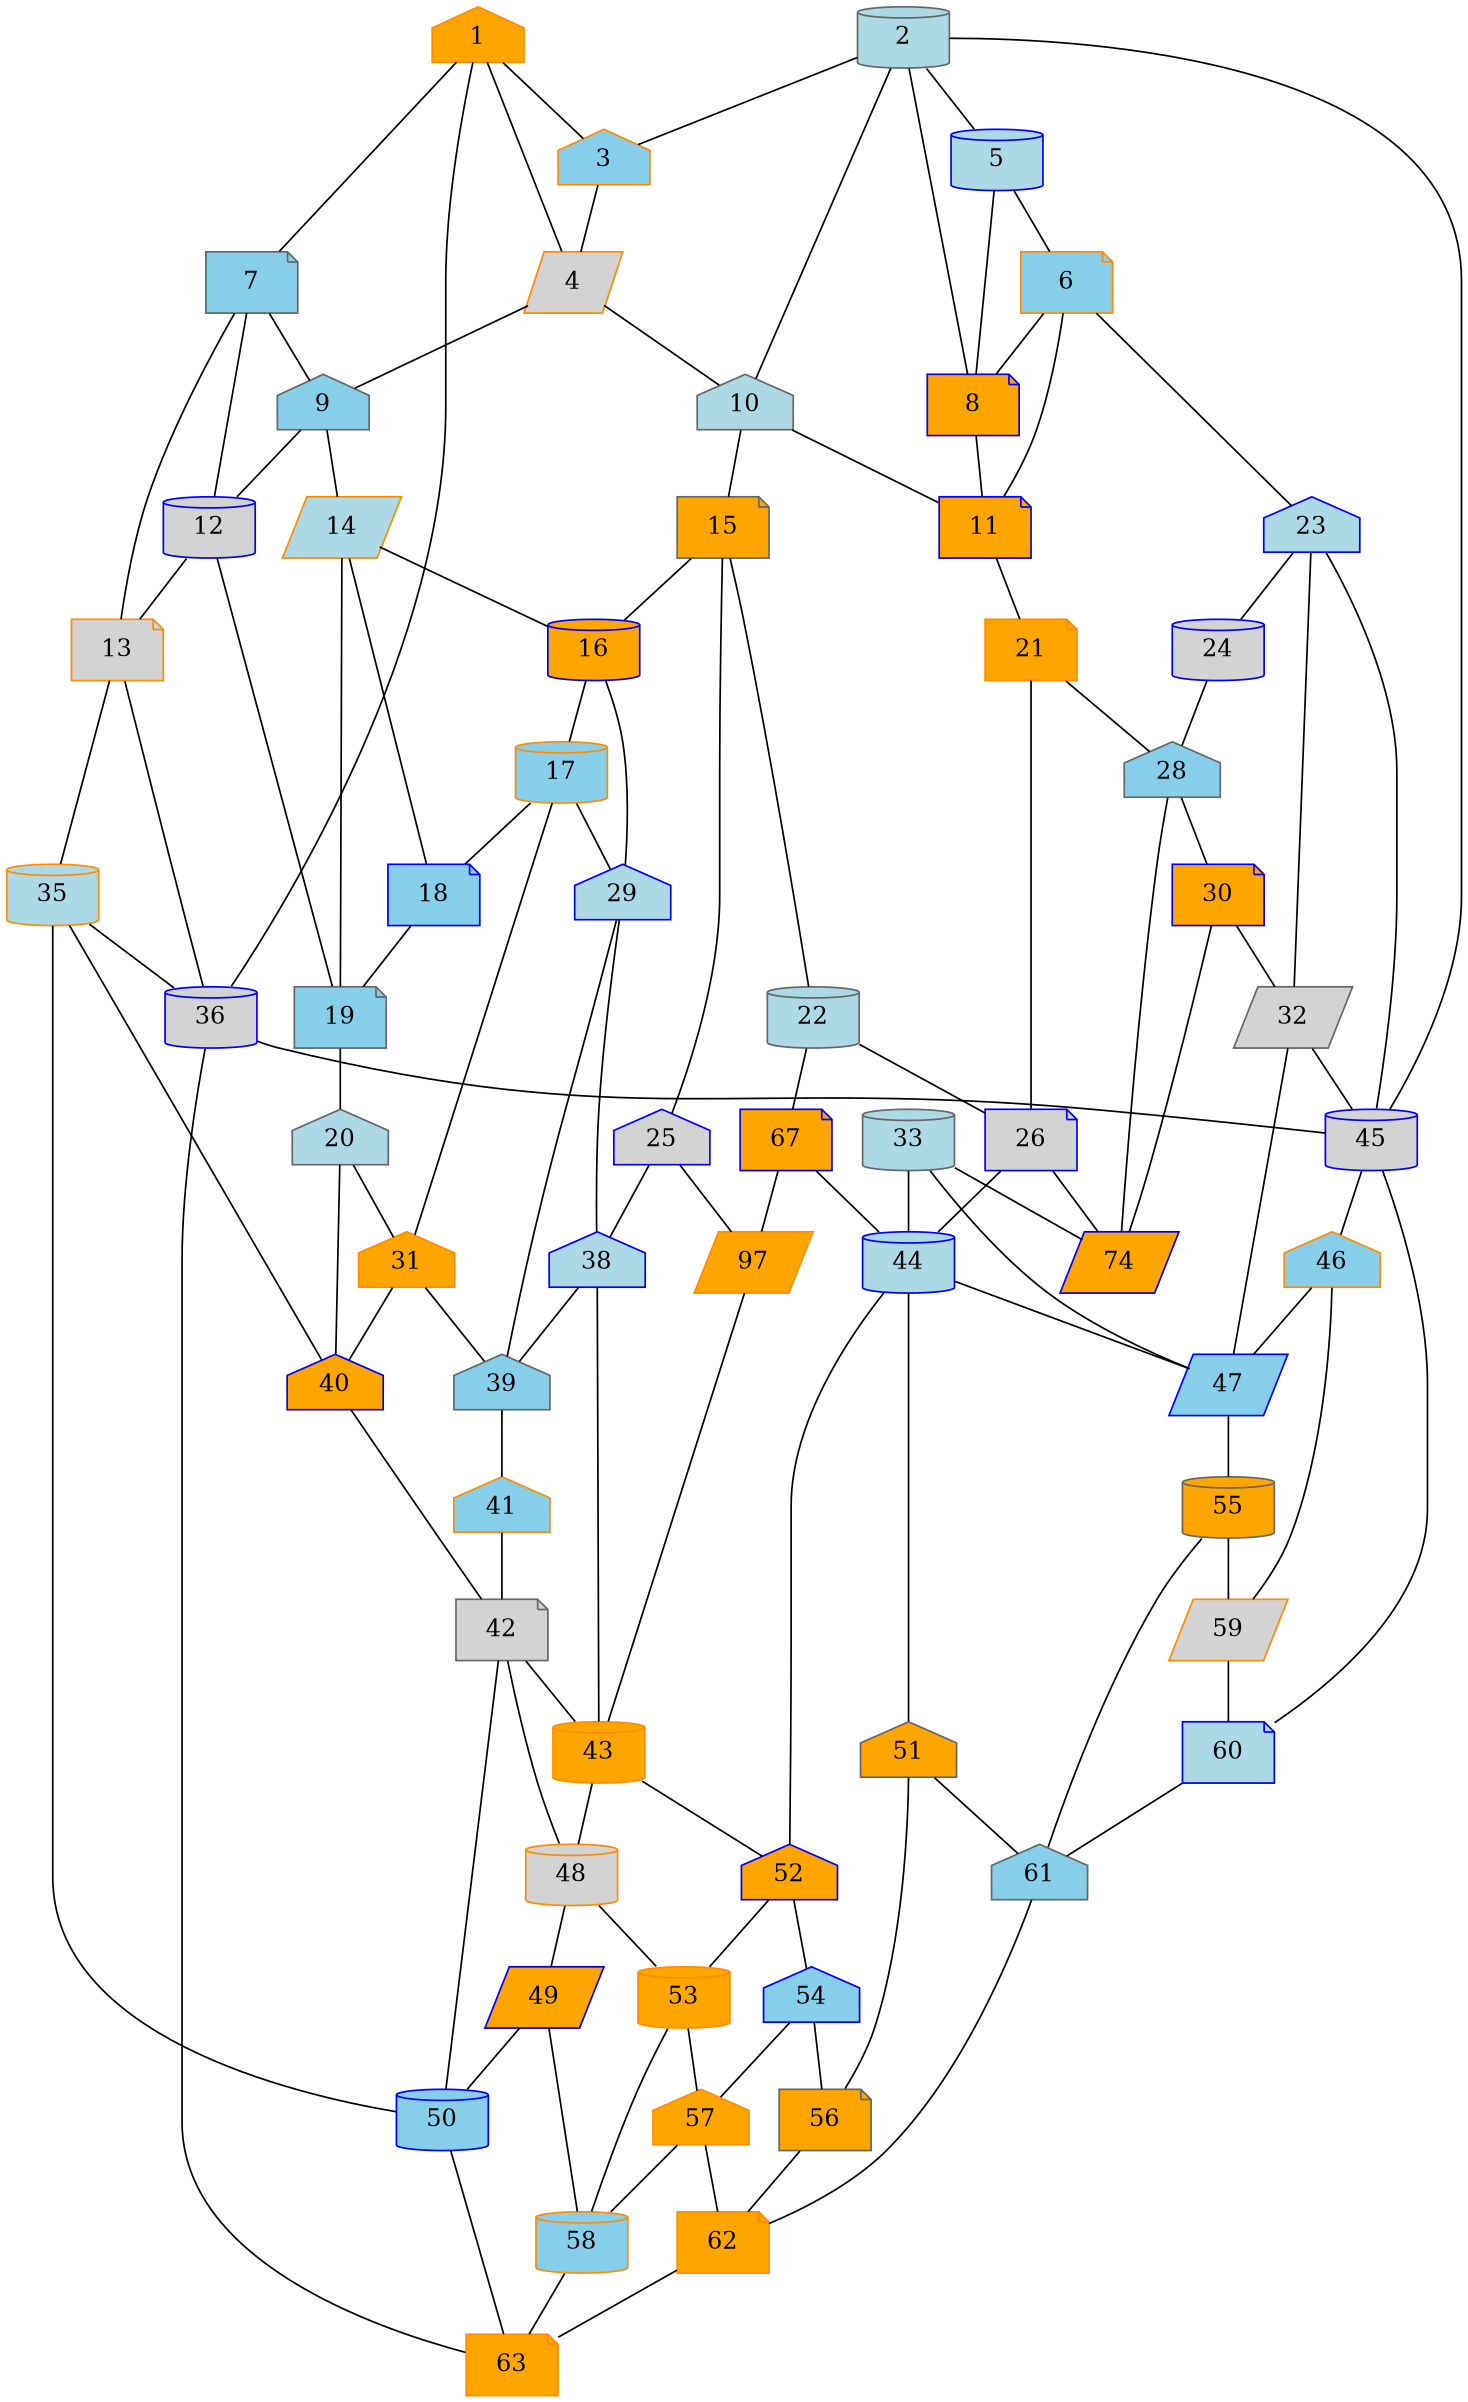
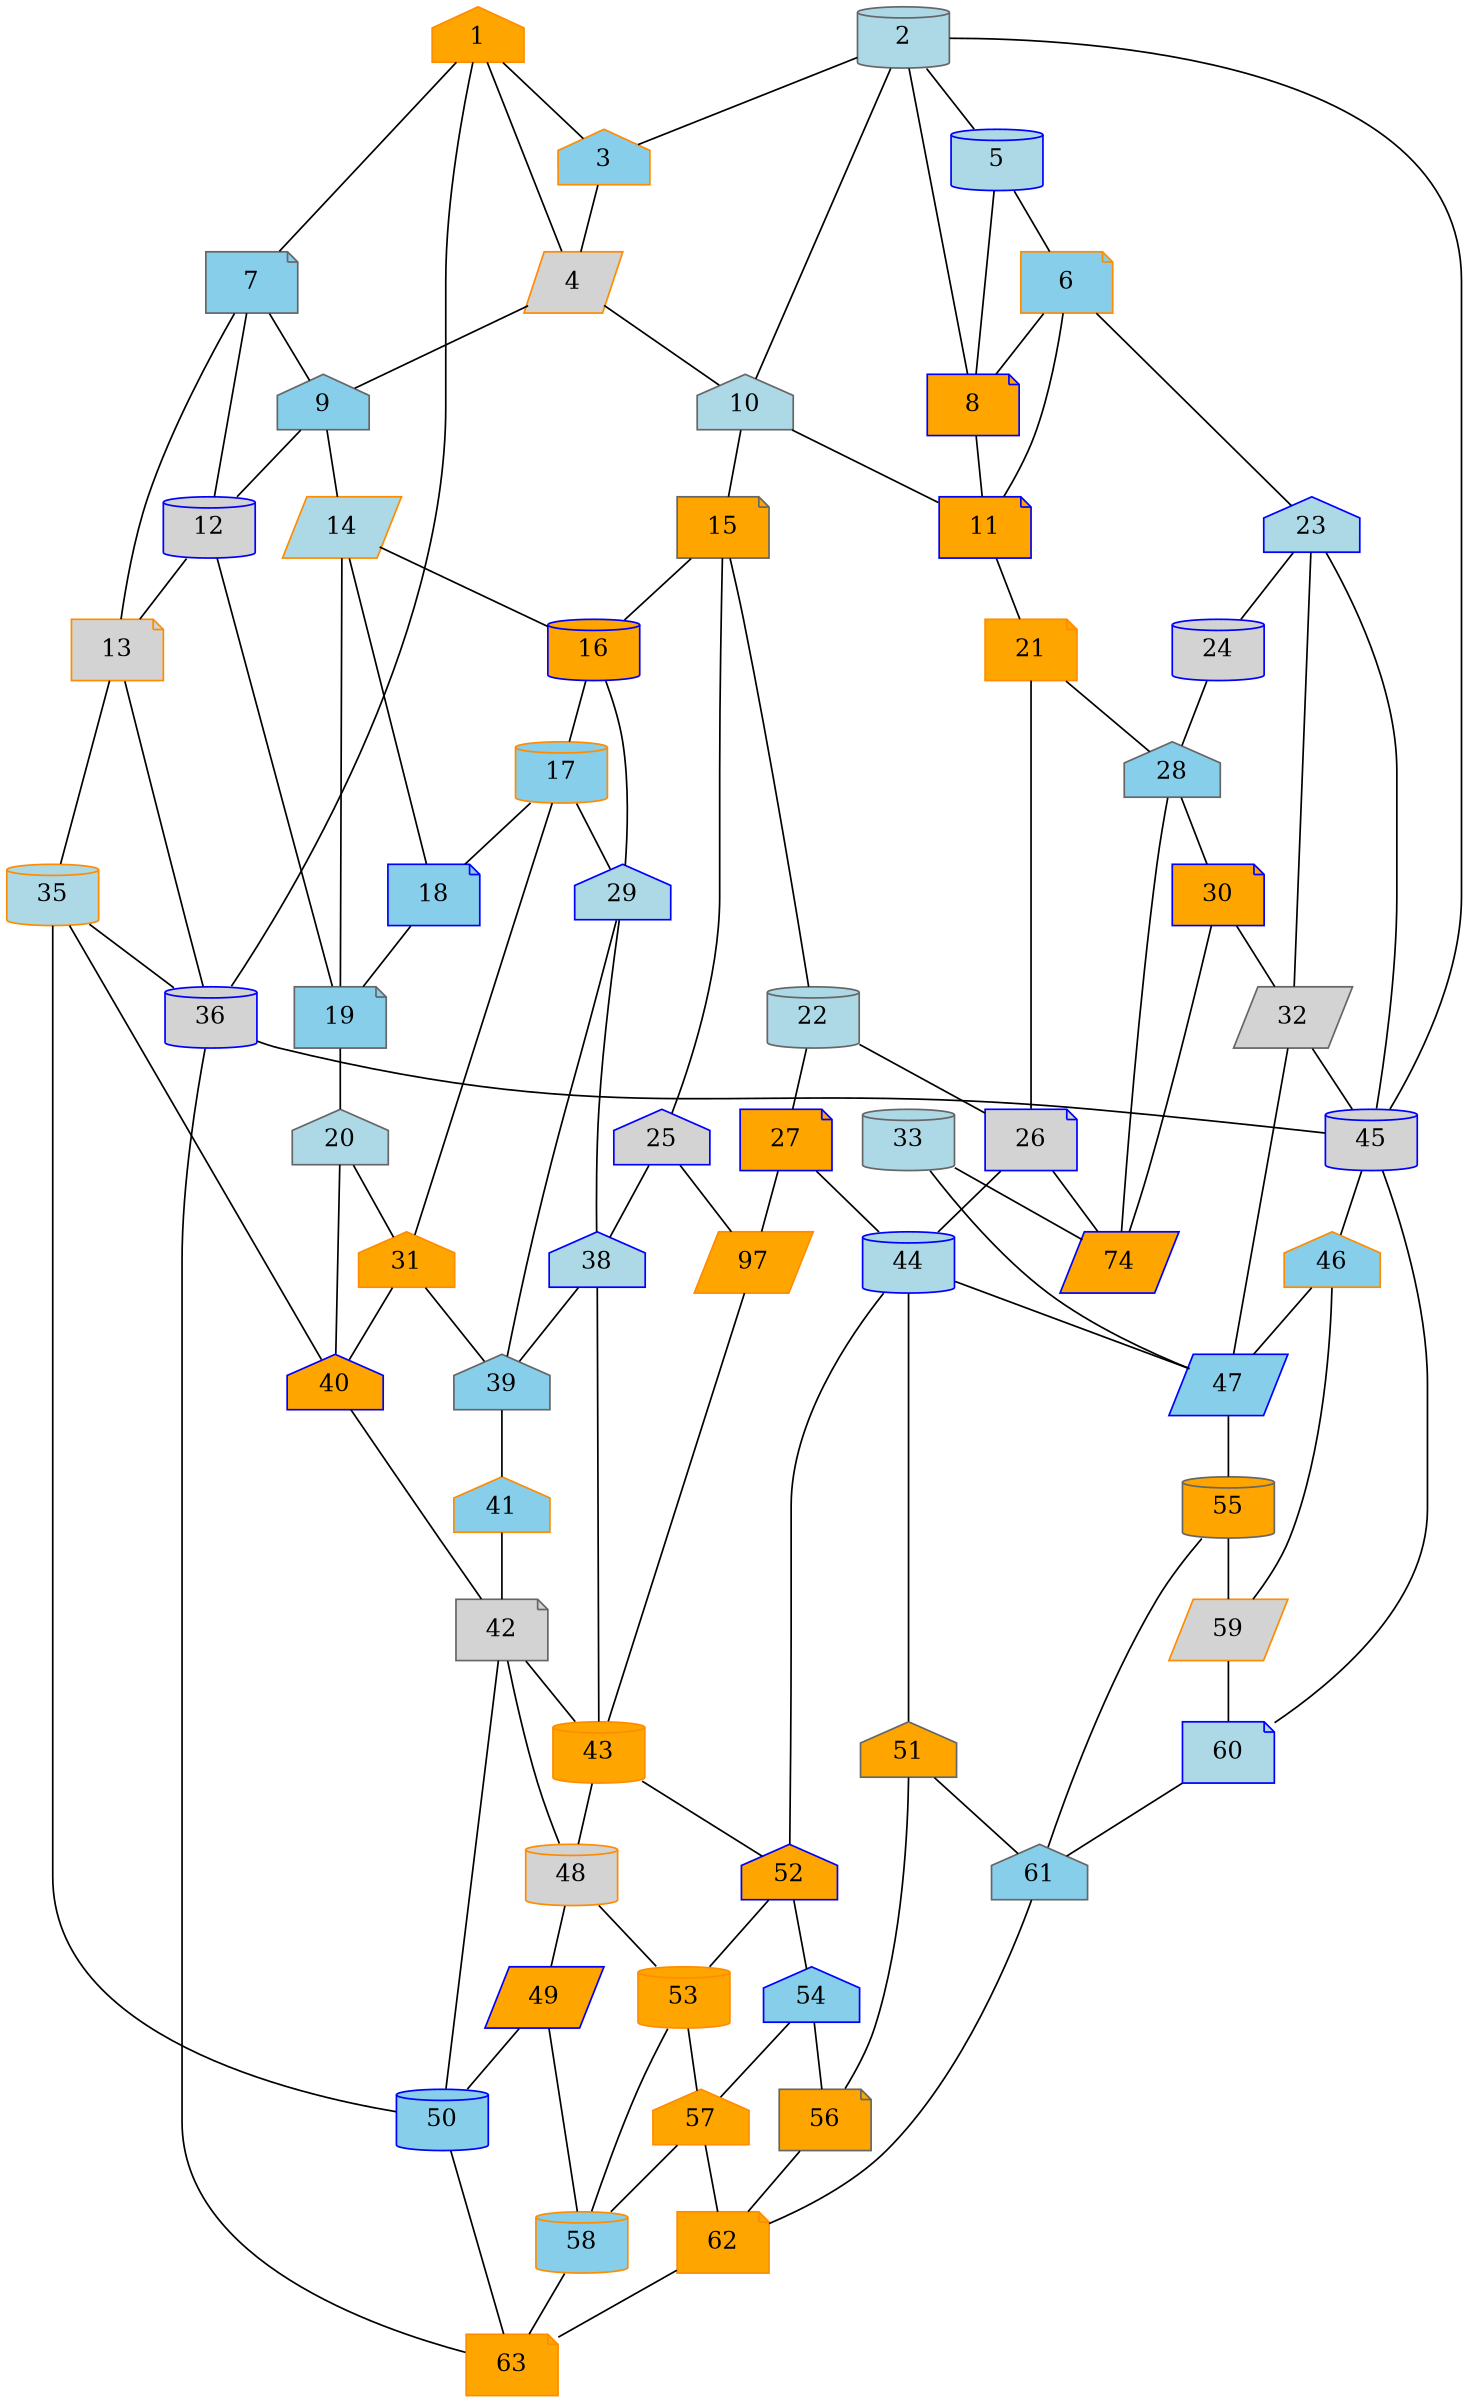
(786, 1140) -> (786, 1140)
(909, 1201) -> none
